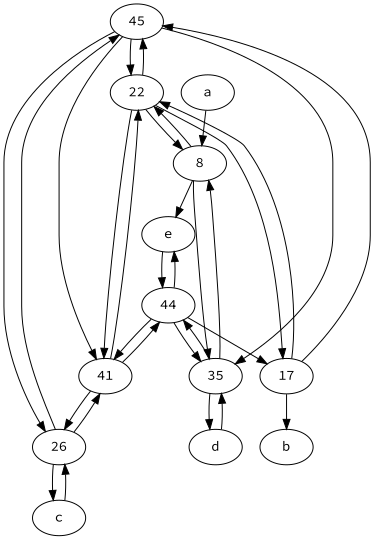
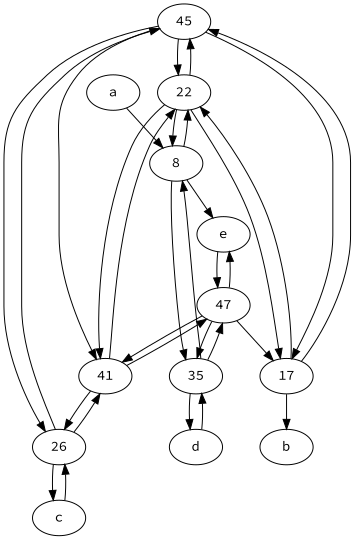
(333, 162) -> (333, 164)
(168, 305) -> (224, 305)
